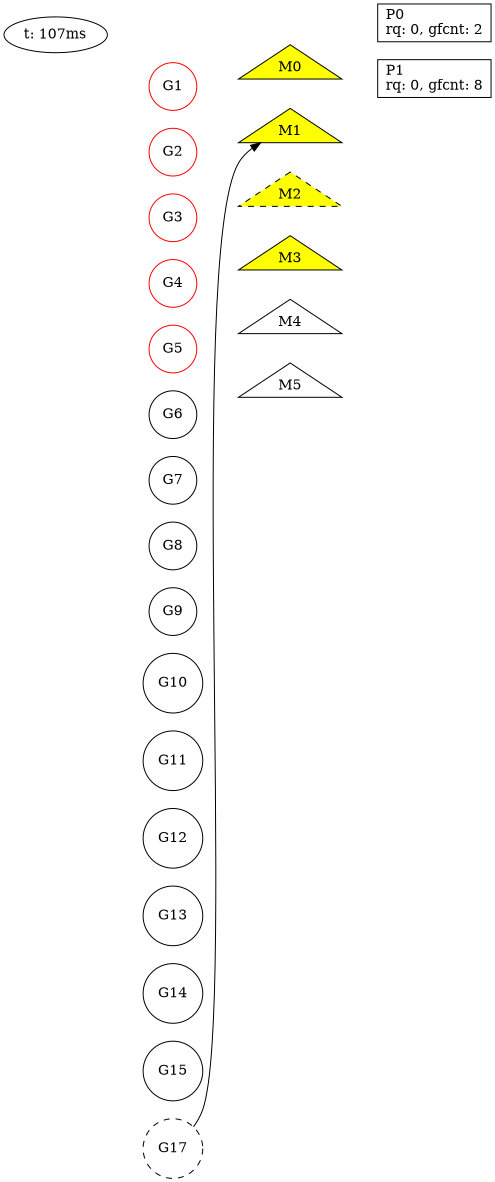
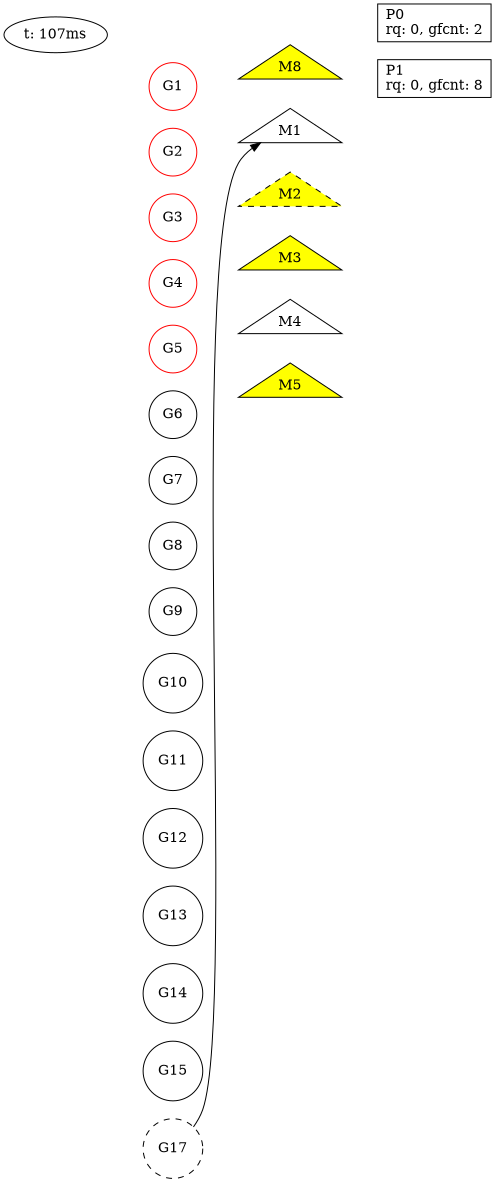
(290, 68) -> (290, 68)
(290, 131) -> (290, 131)
(290, 386) -> (290, 386)
